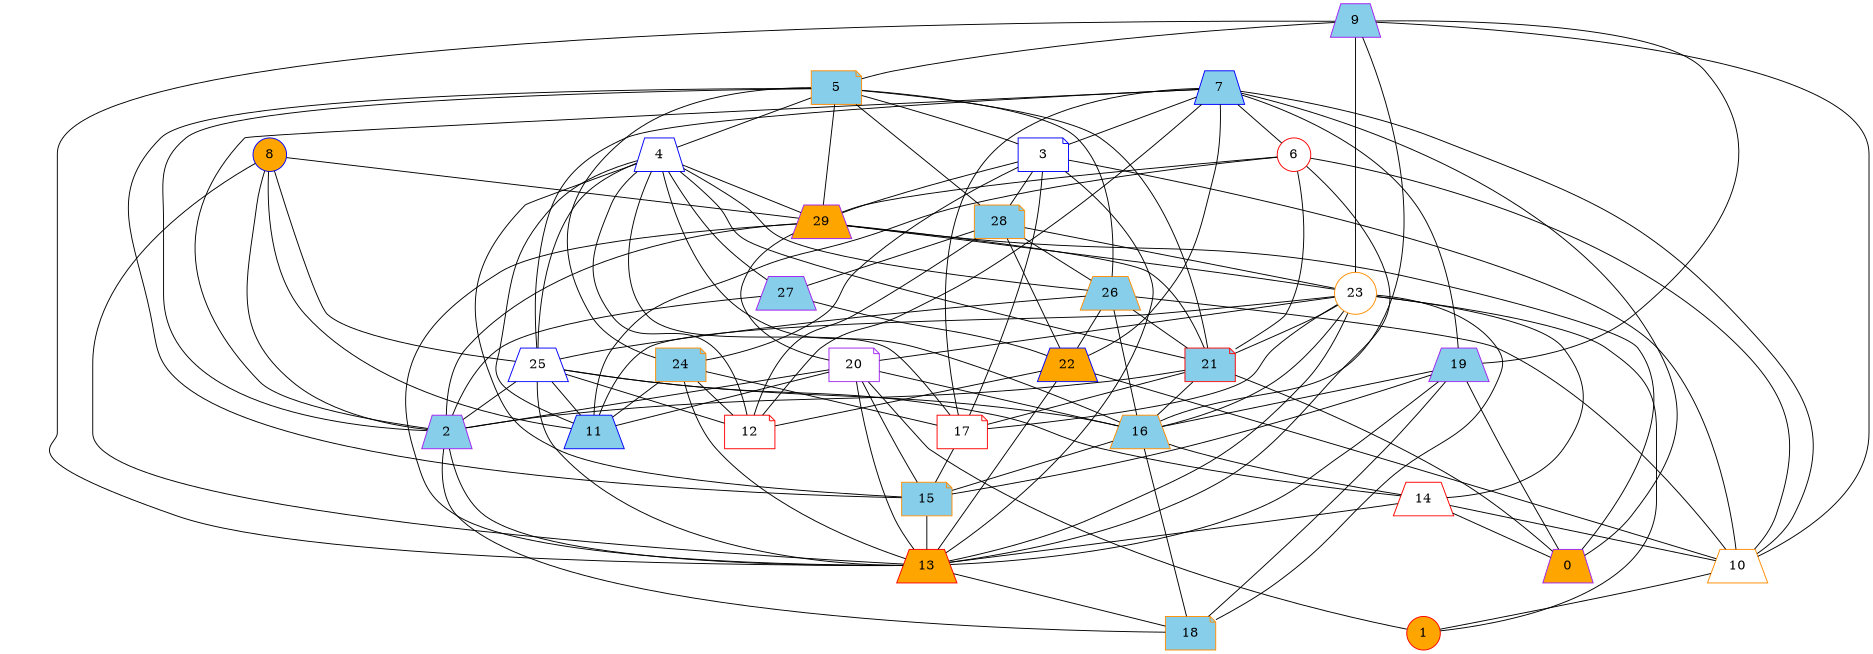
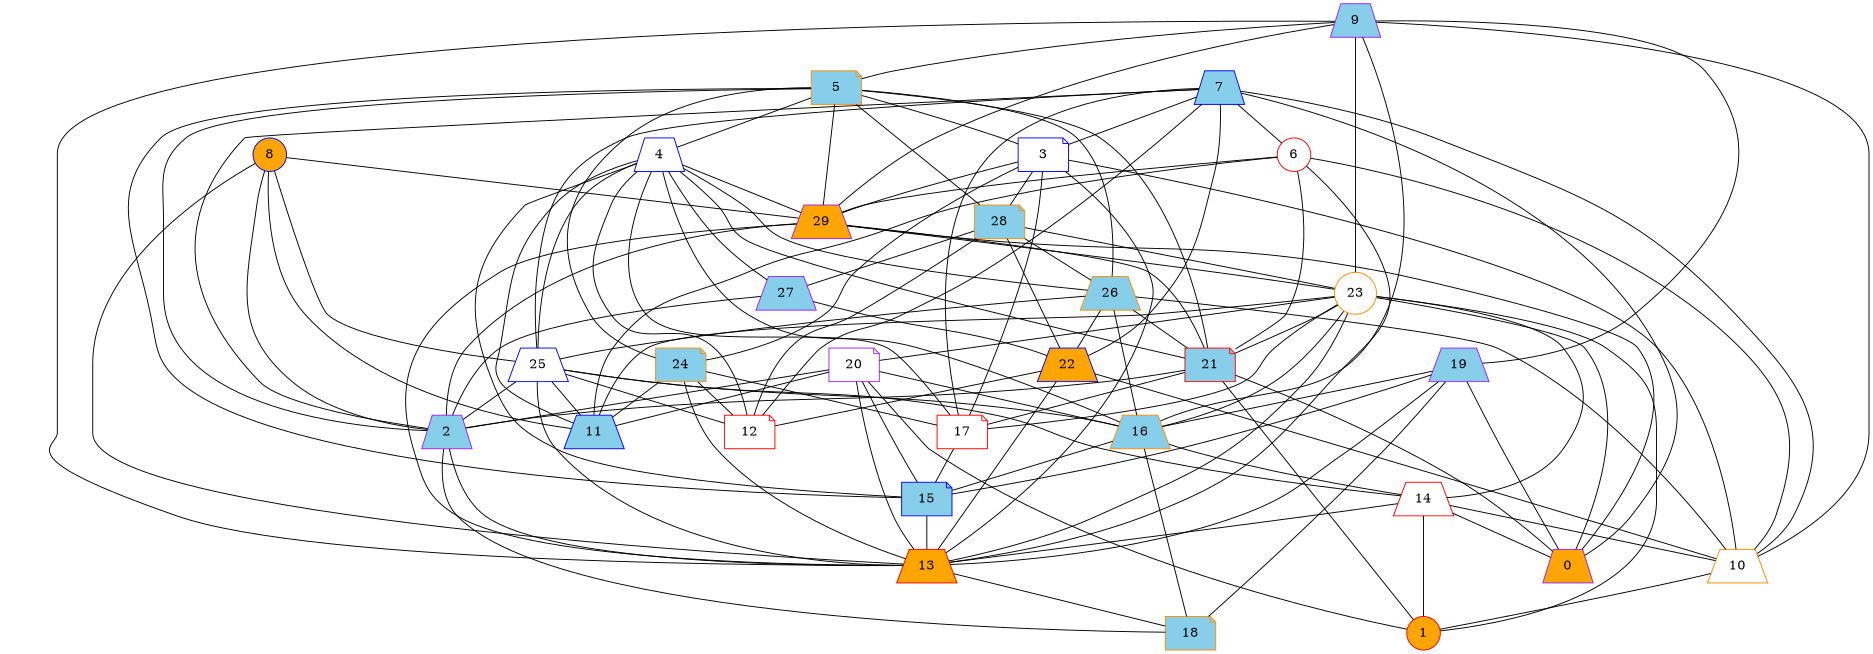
(1409, 196) -> none
(741, 291) -> (1074, 85)
(1181, 393) -> (1318, 501)
(1428, 451) -> (1589, 355)
(927, 499) -> (927, 499)
none -> (1424, 566)
